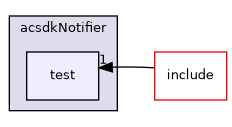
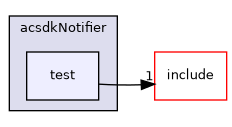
(134, 67) -> (126, 85)
